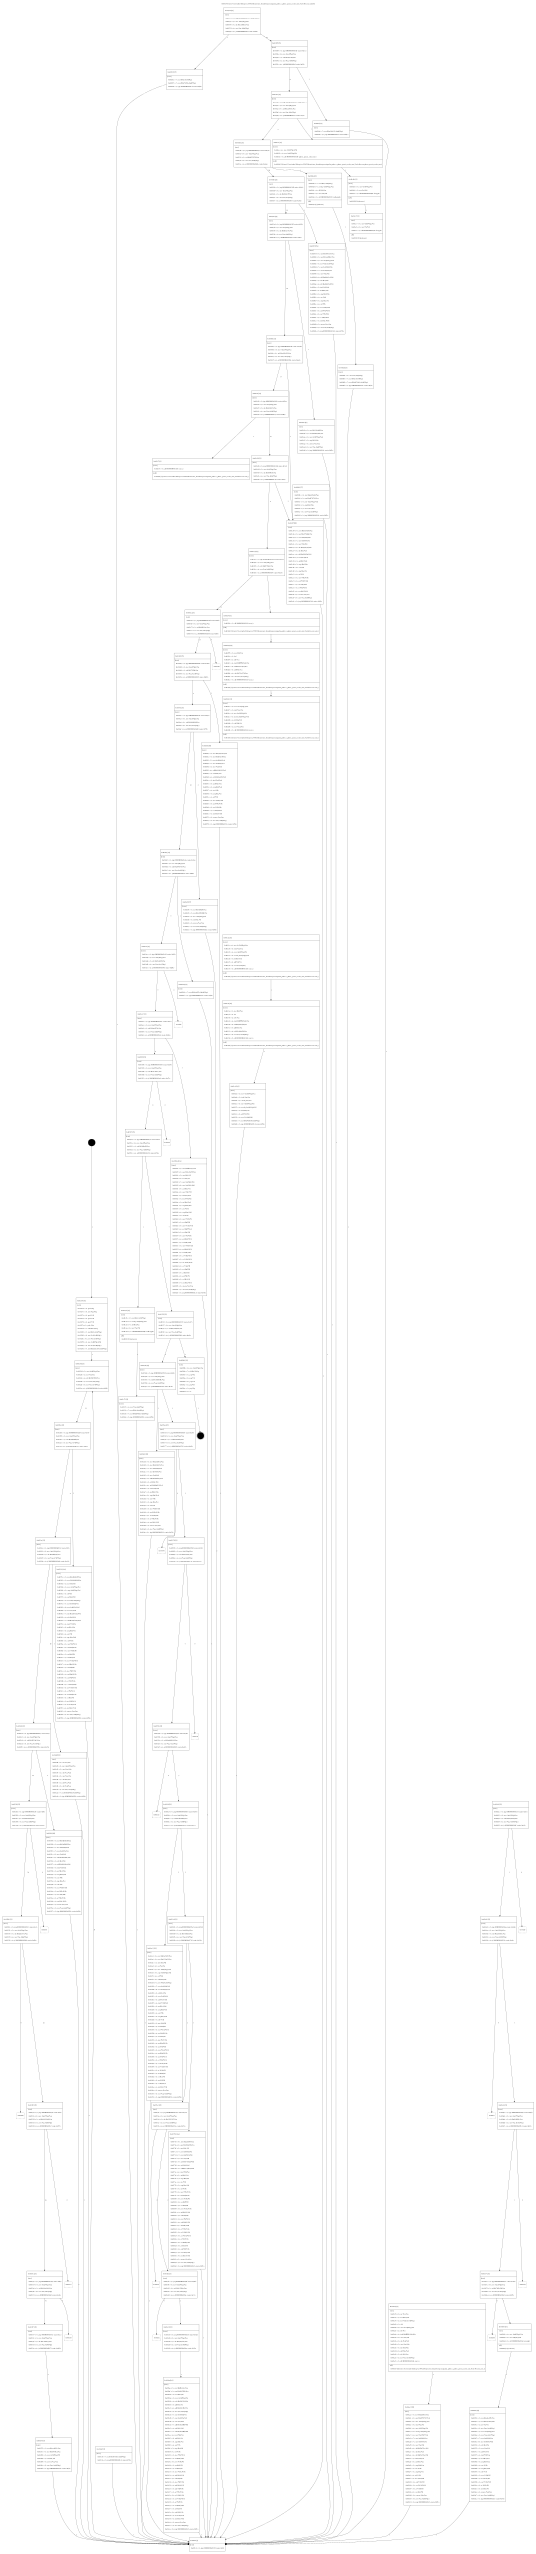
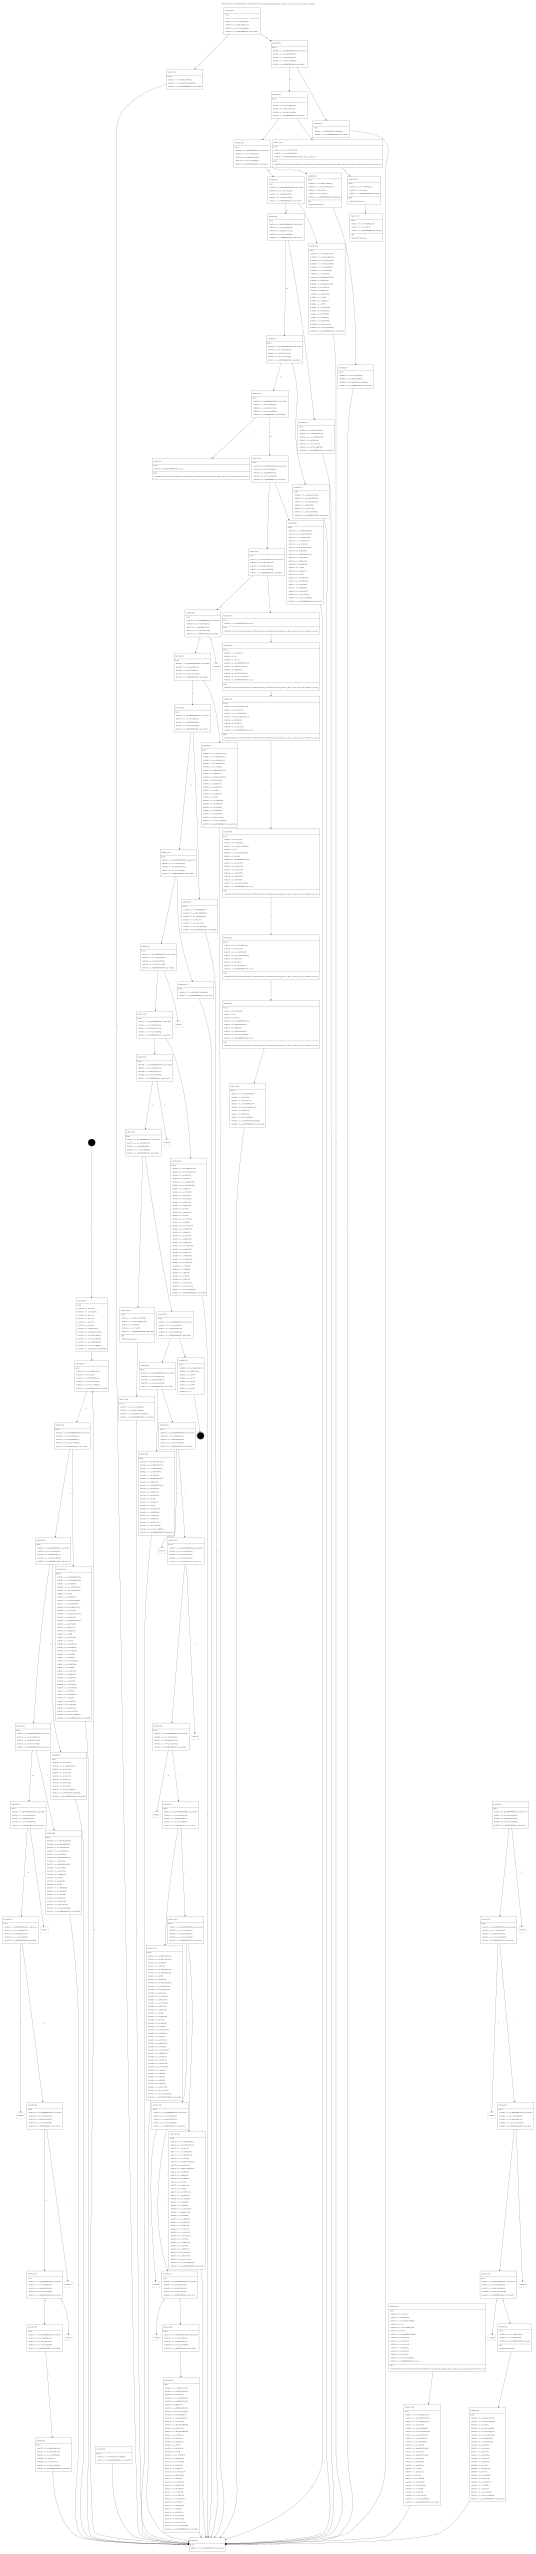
(290, 441) -> (296, 423)
none -> (271, 863)
